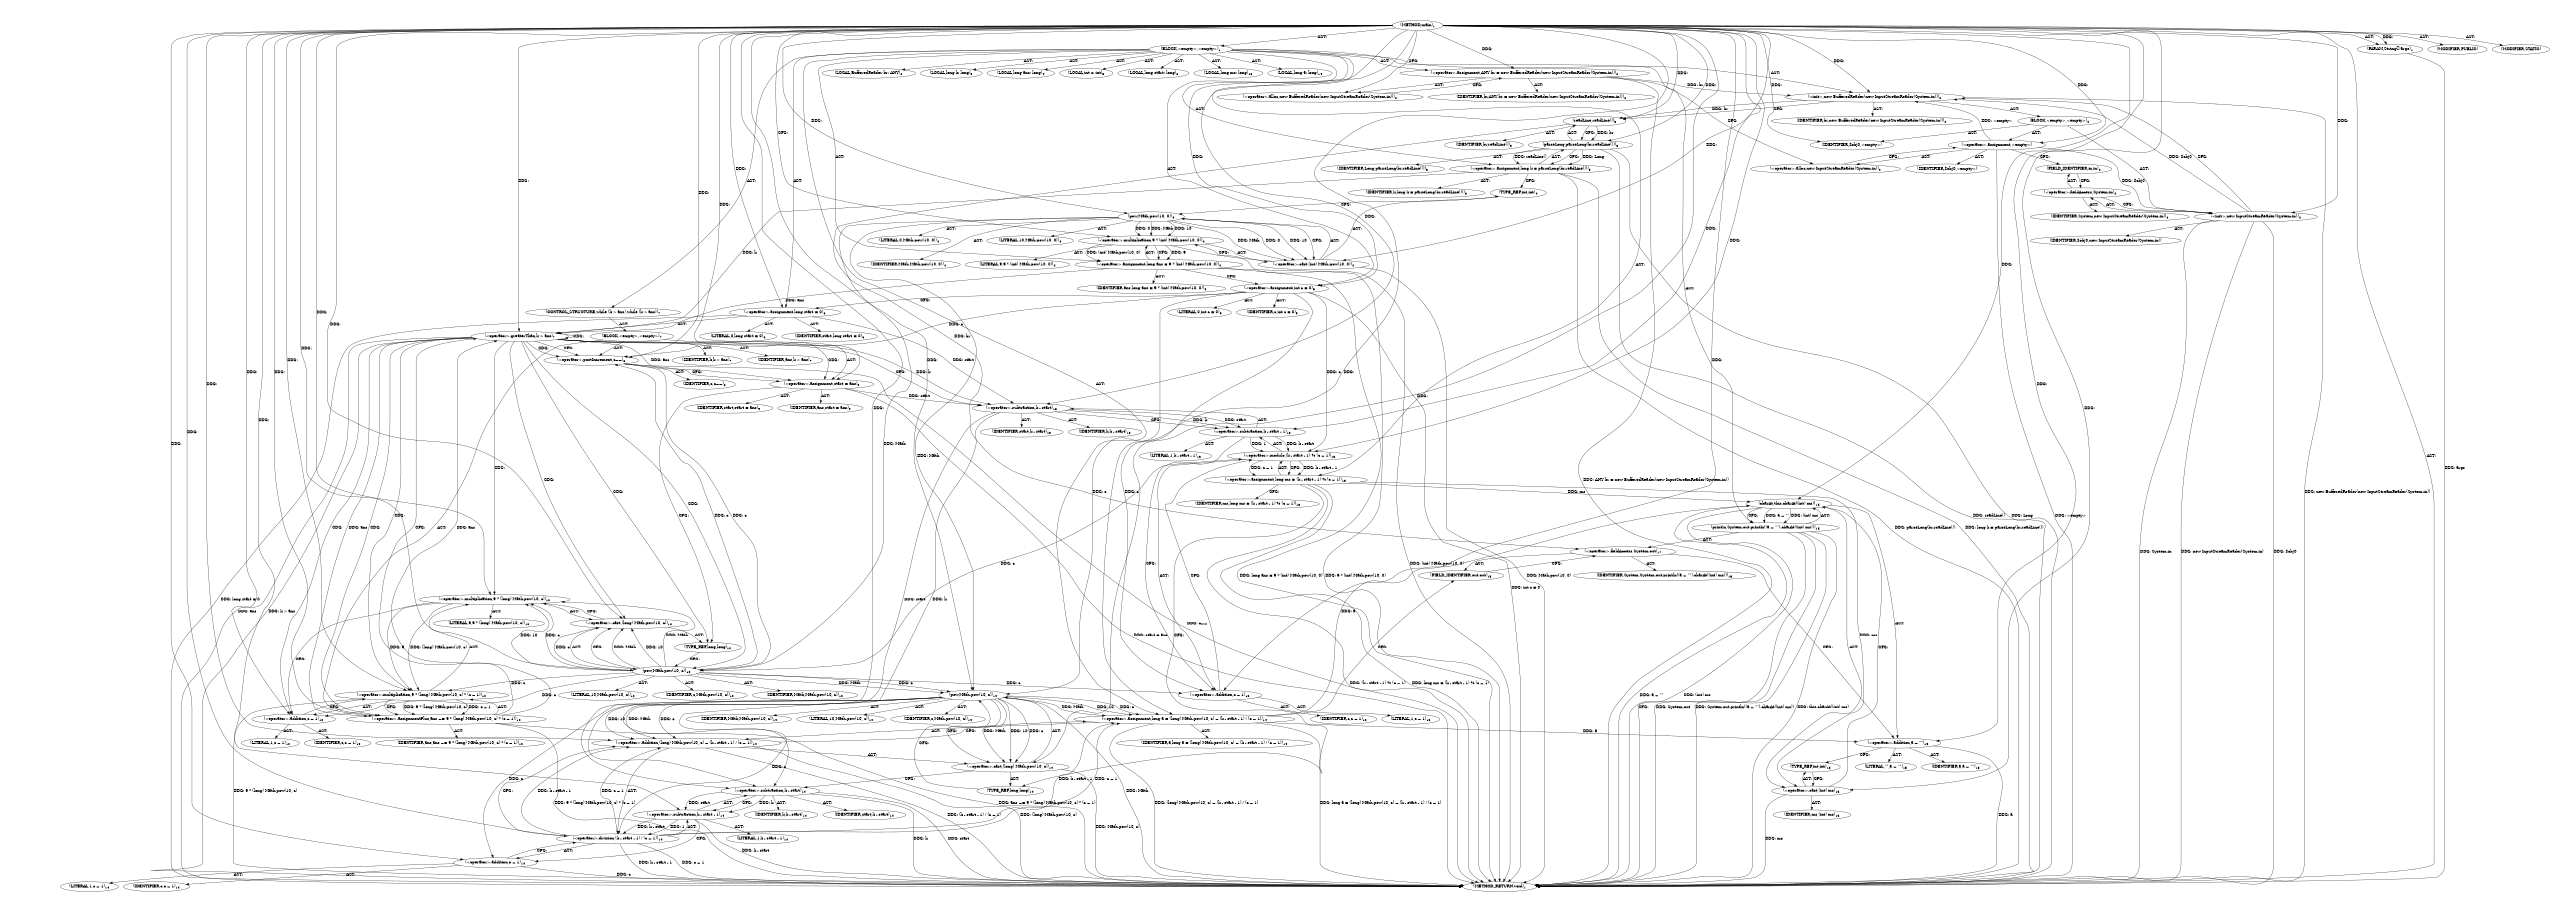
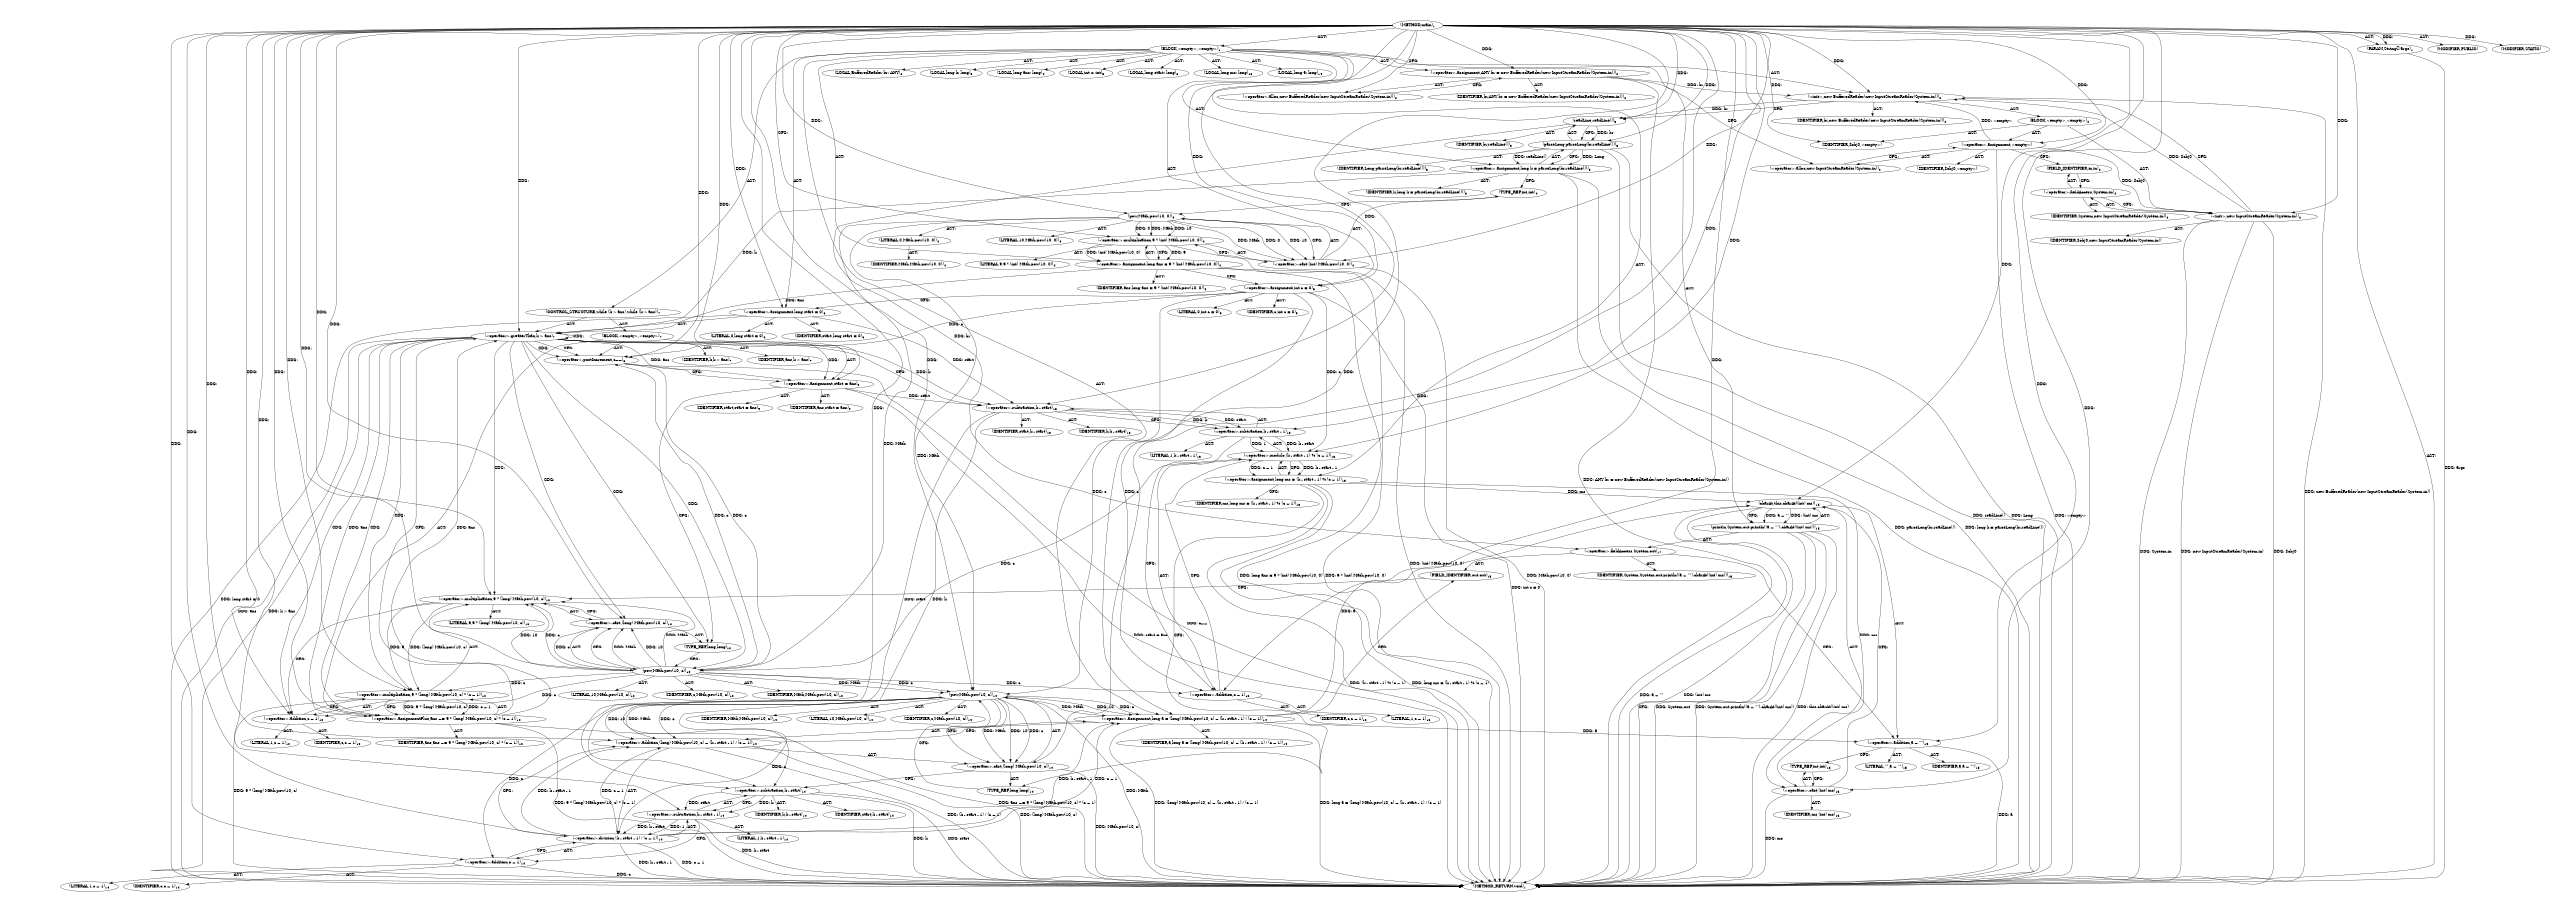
(2471, 37) -> (2471, 37)
(1023, 225) -> (909, 251)
none -> (562, 324)
(705, 384) -> none
(1540, 564) -> (999, 592)
